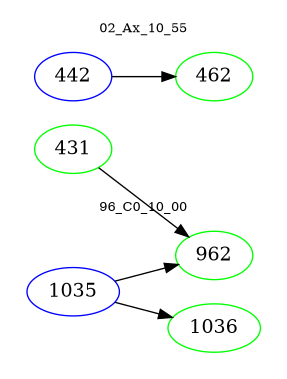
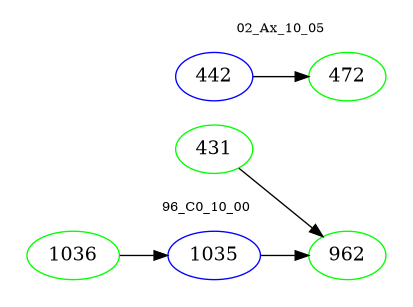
(144, 29) -> (281, 29)
(214, 77) -> (347, 77)
(137, 308) -> (137, 255)
